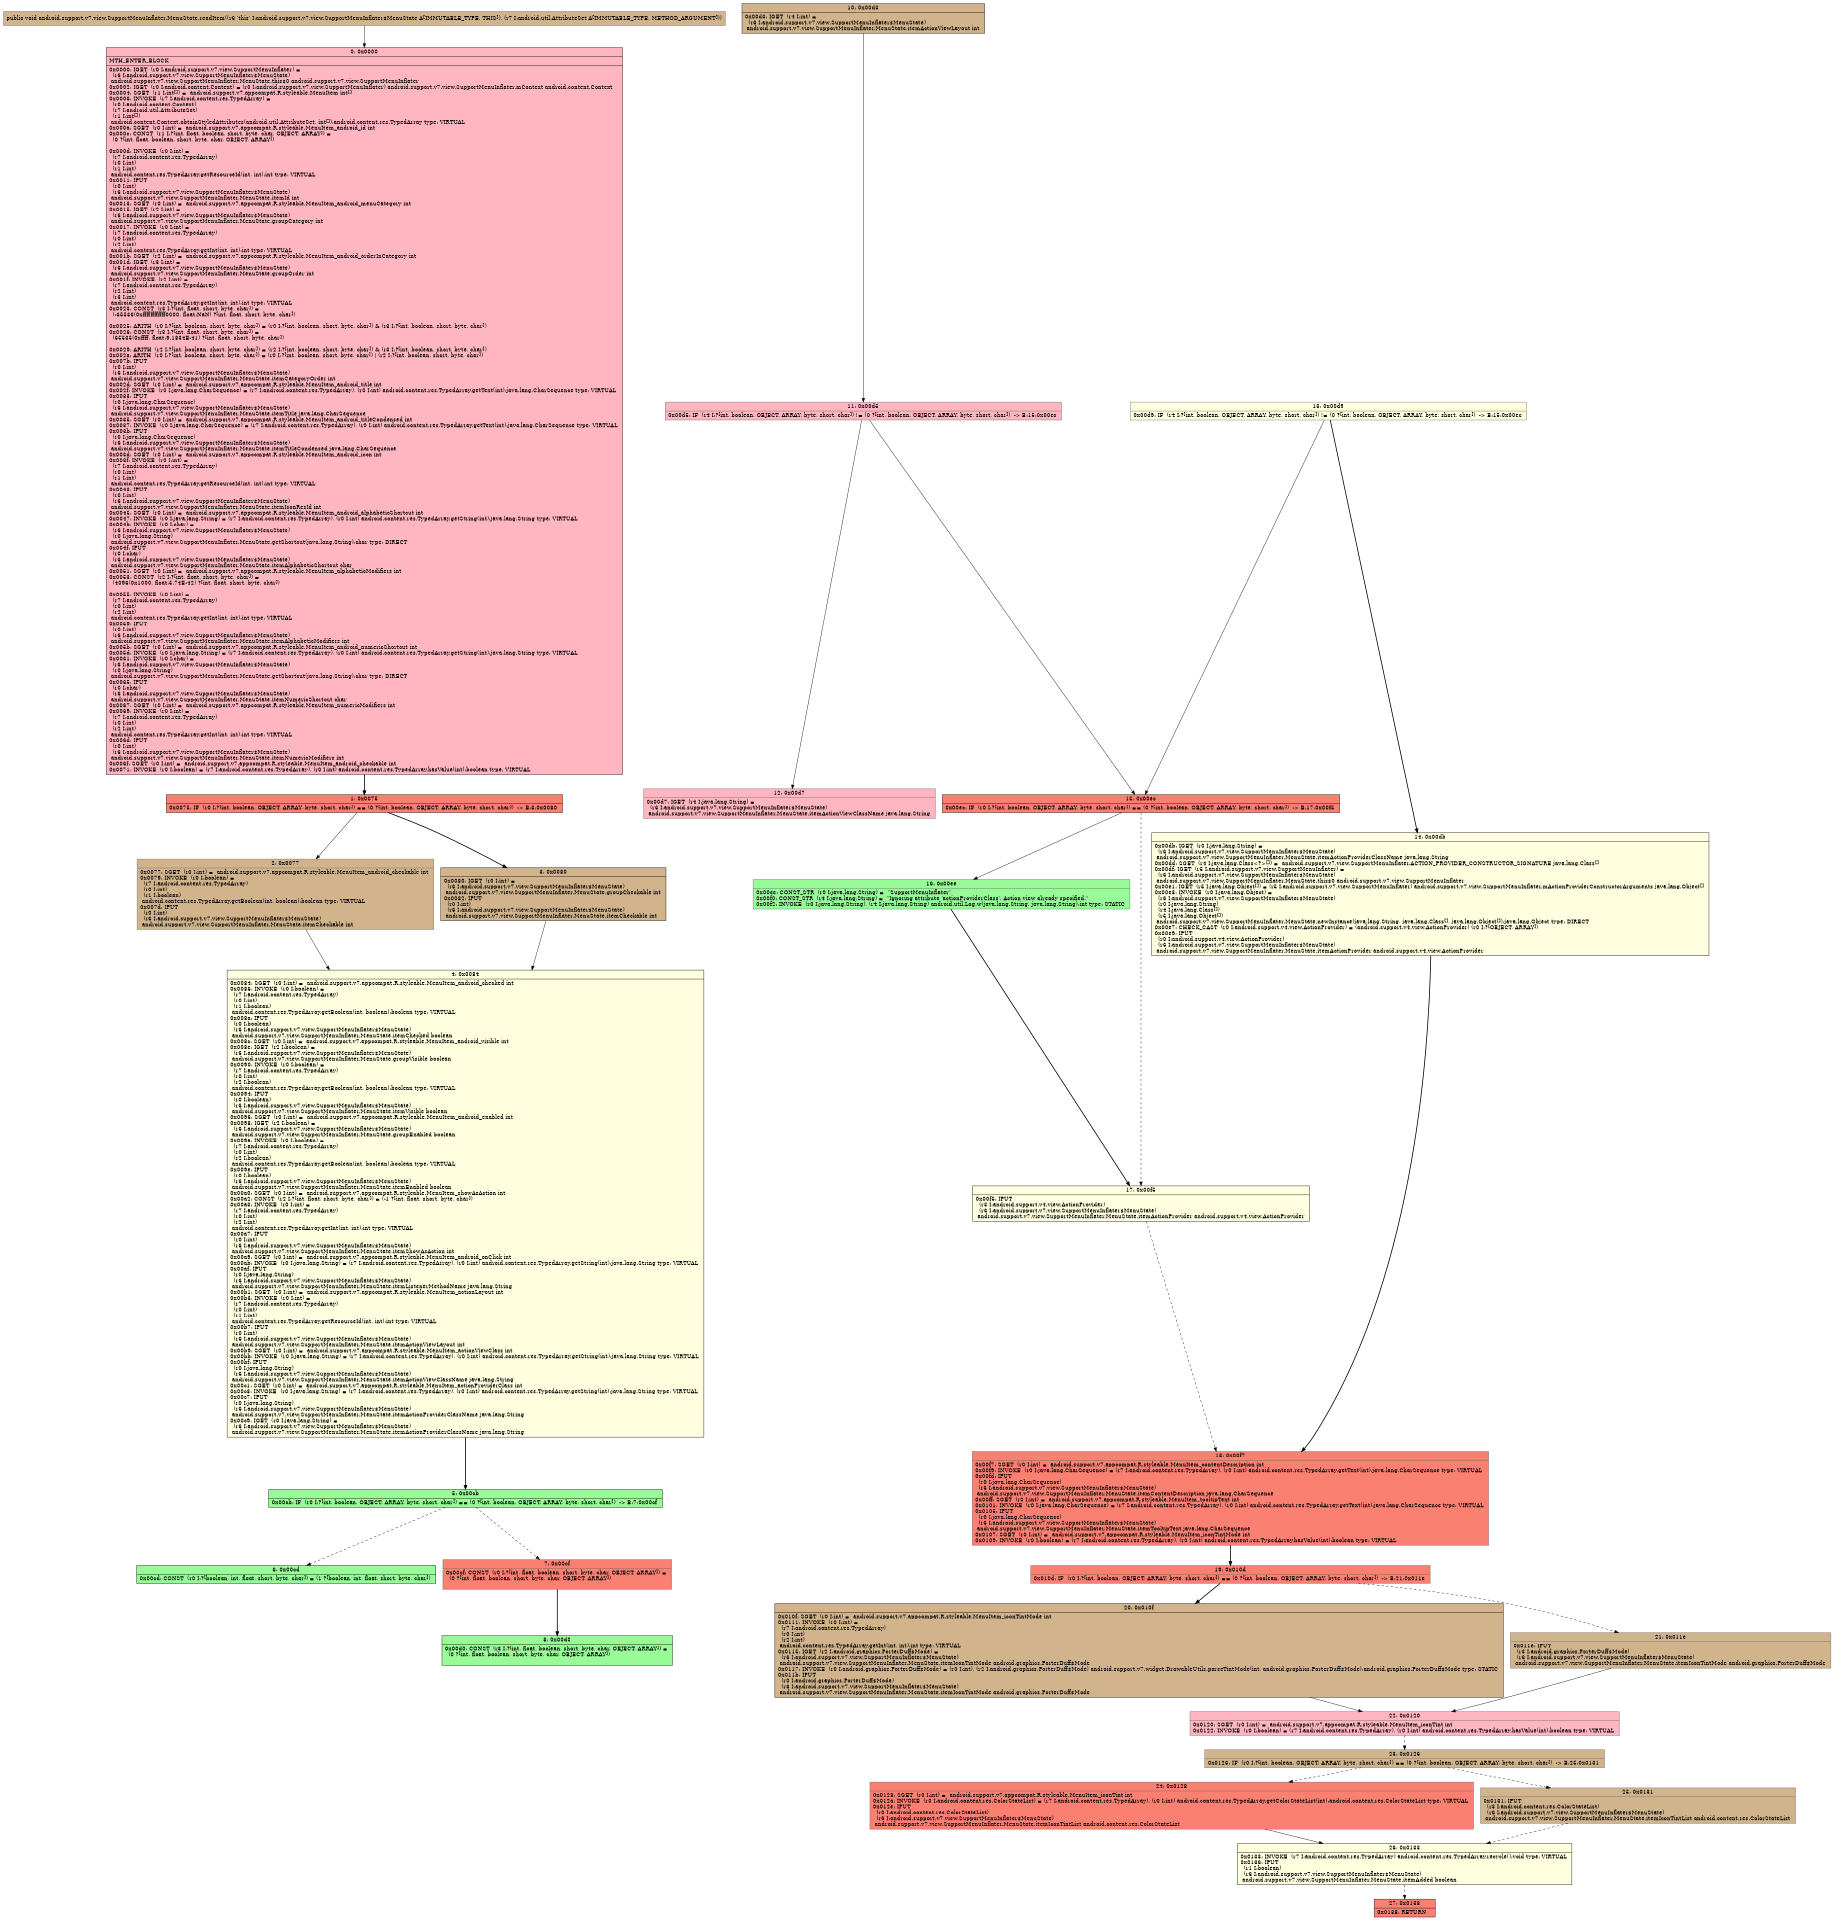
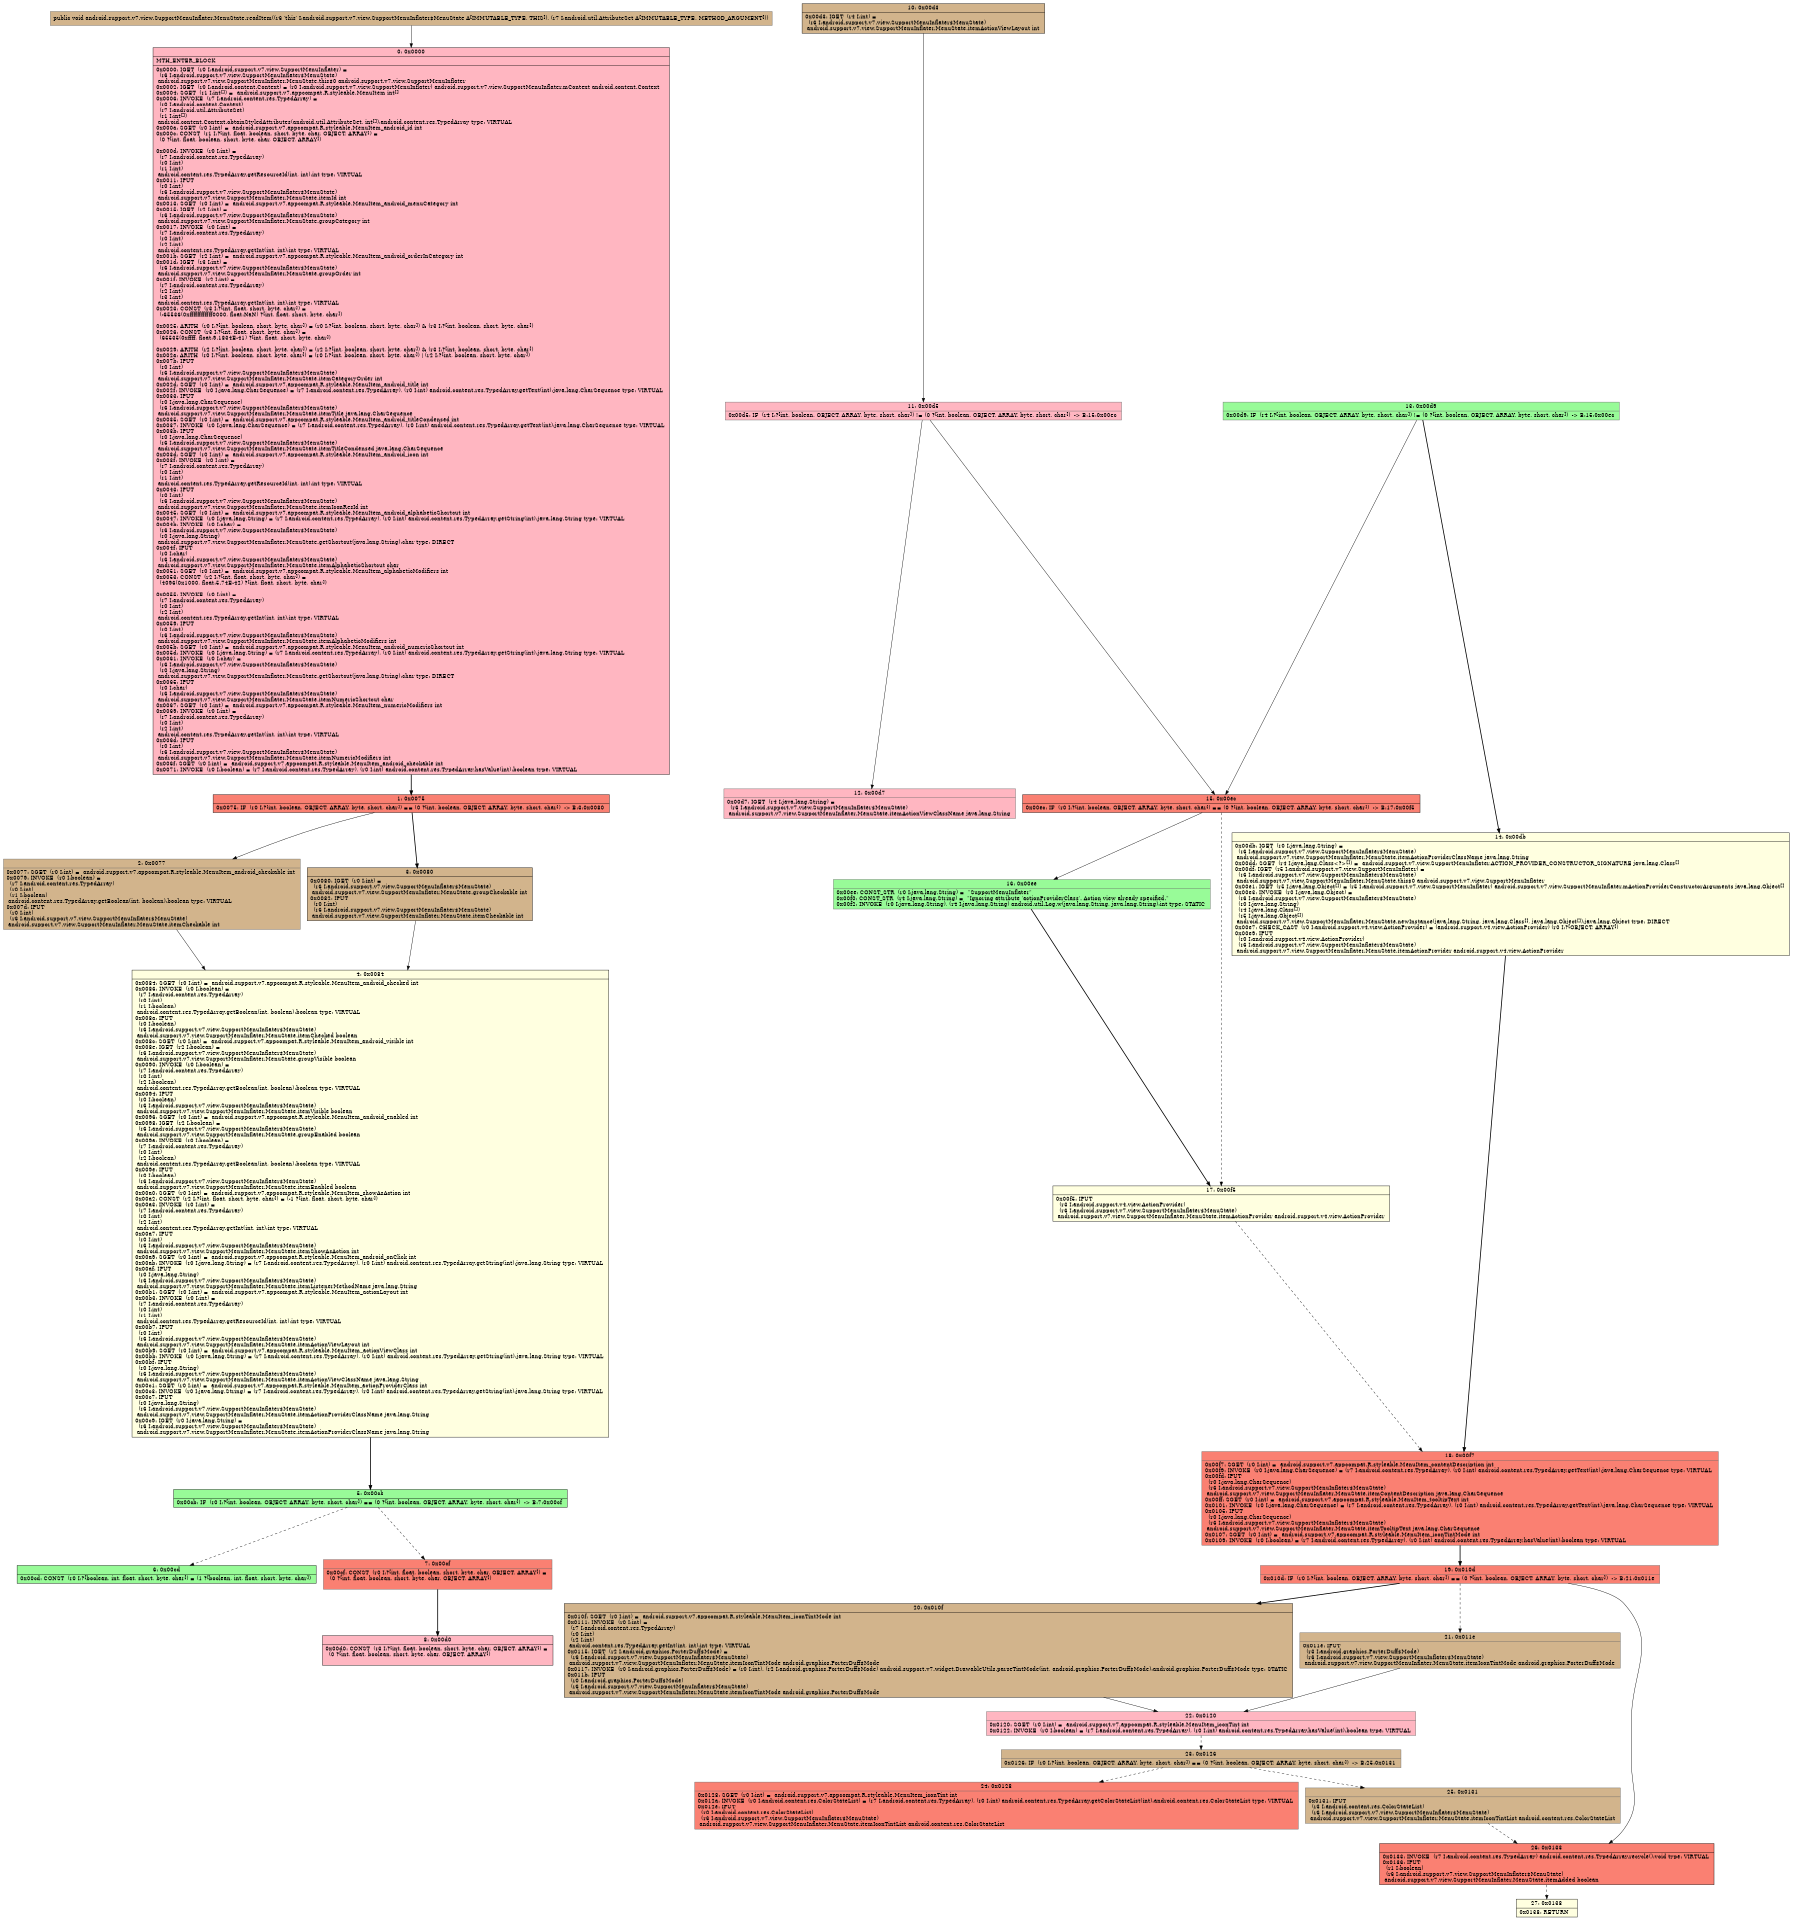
(1328, 411) -> (1421, 411)
(557, 1650) -> (438, 1650)
(1292, 1836) -> (1634, 1693)
(1405, 1864) -> (1547, 1864)
(1405, 1908) -> (1547, 1908)
